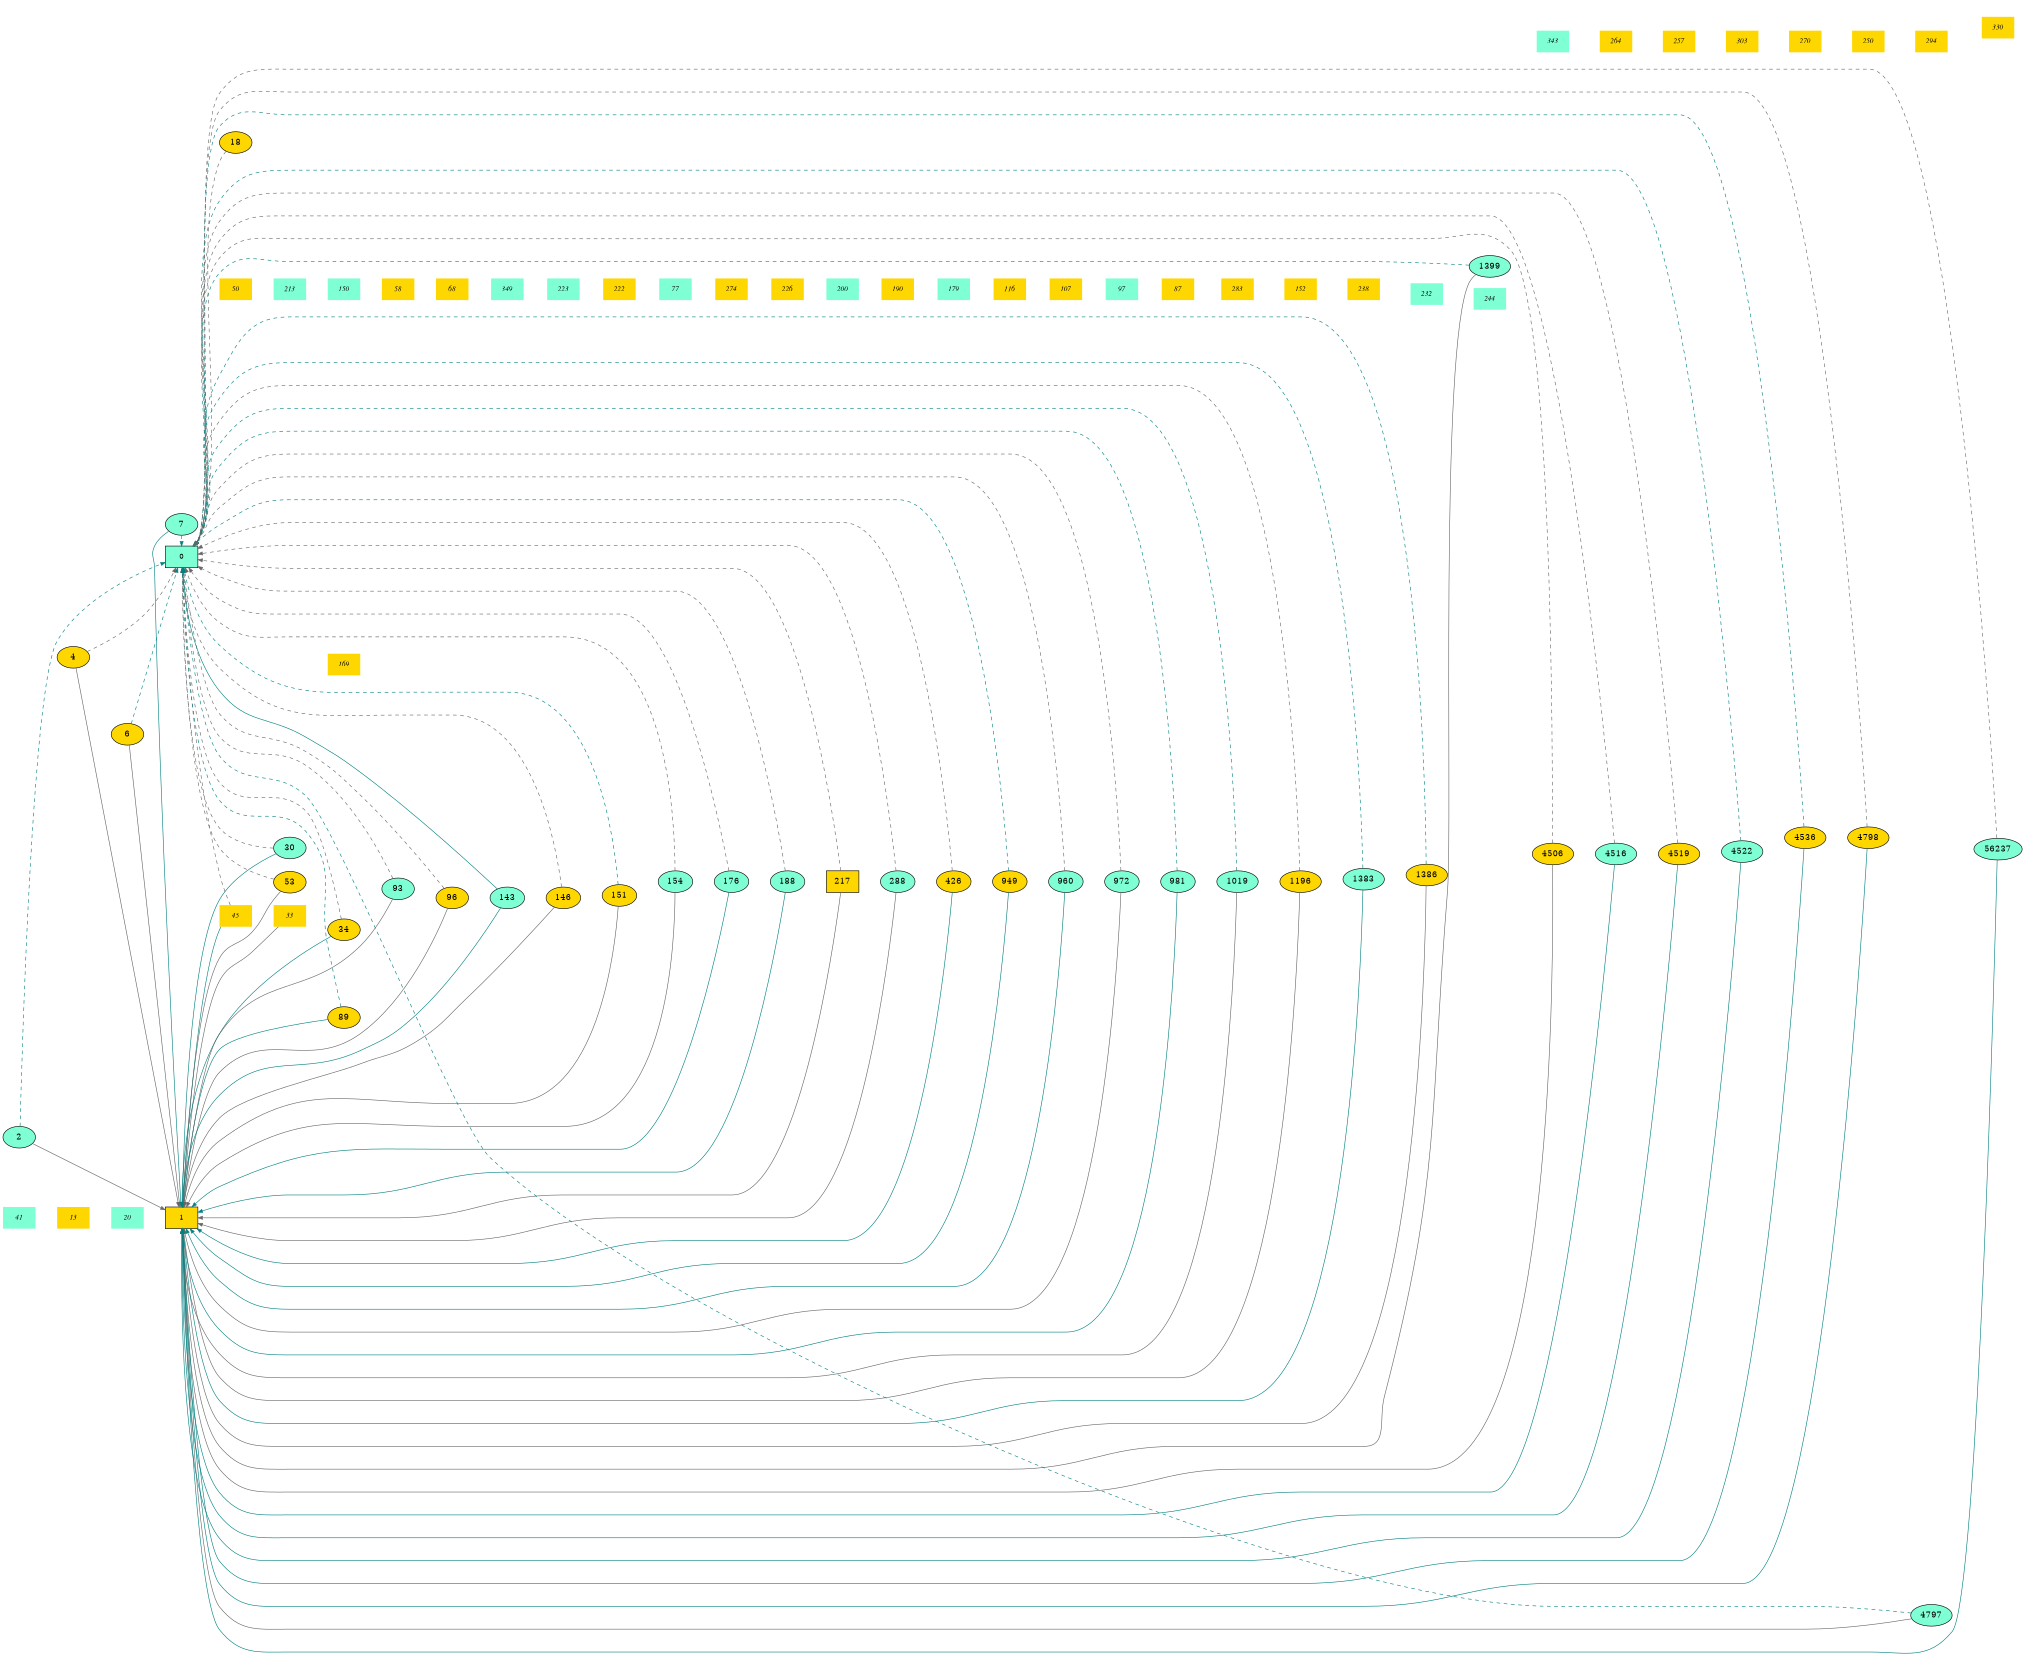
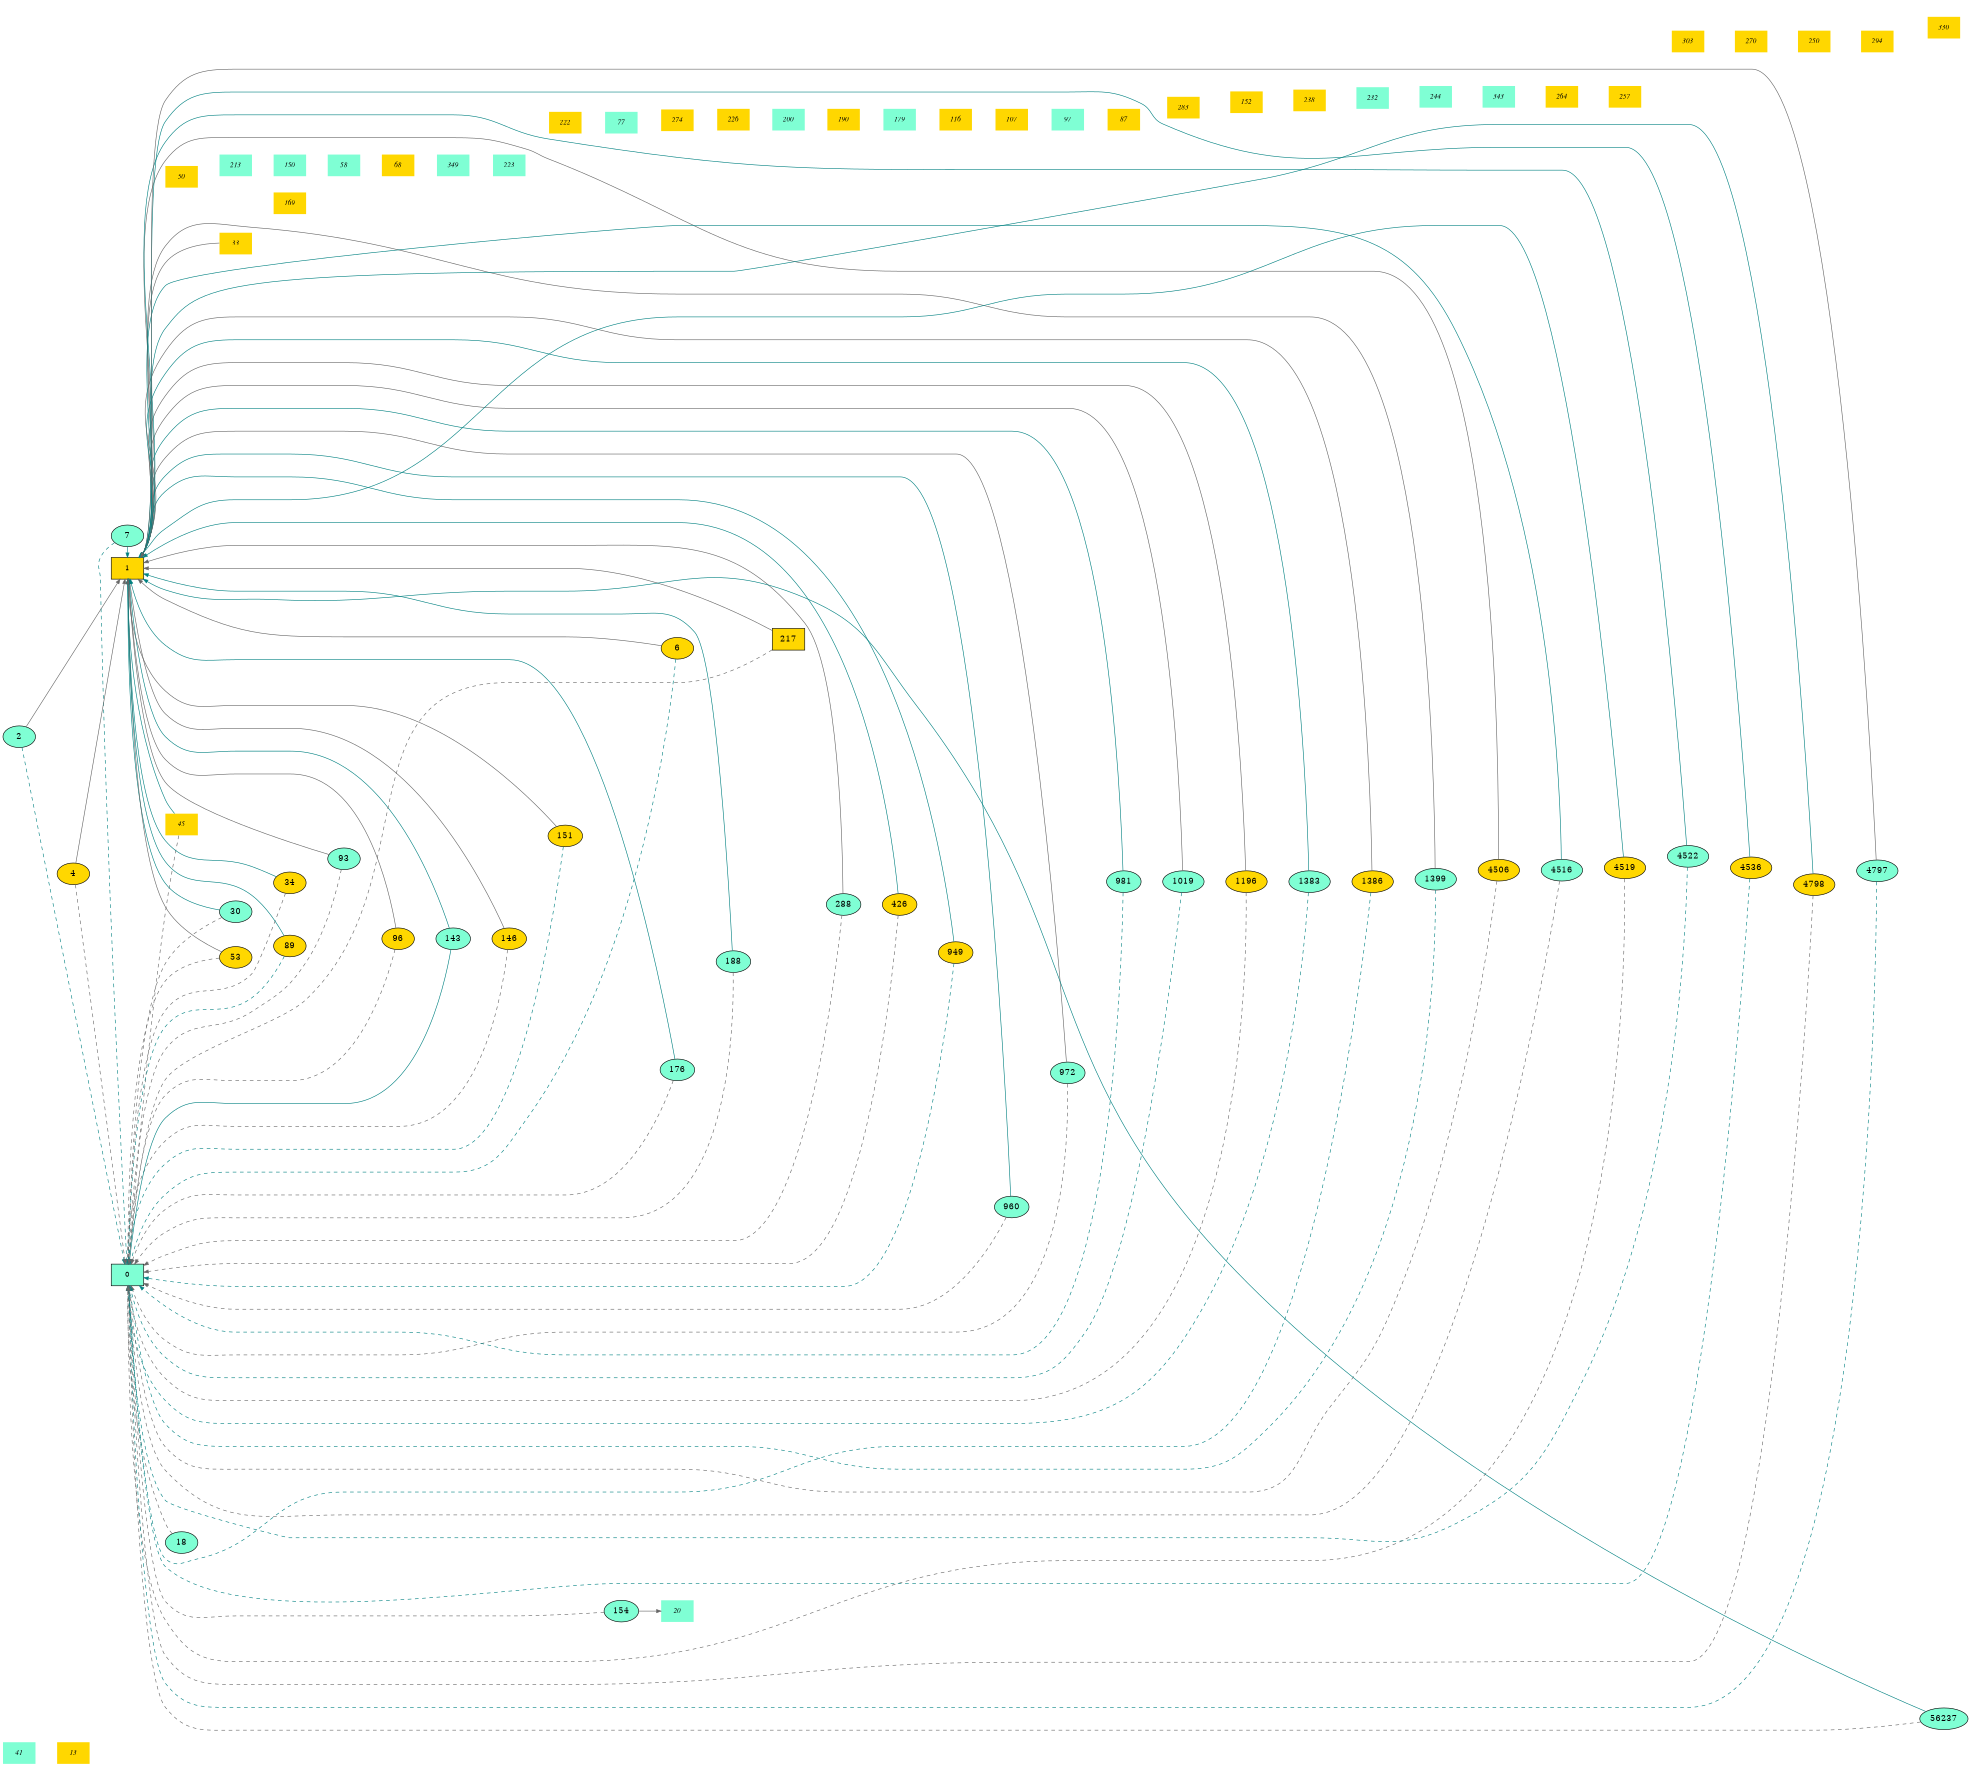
(236, 143) -> (182, 1543)
(398, 289) -> (344, 165)
(504, 1126) -> (648, 1611)
